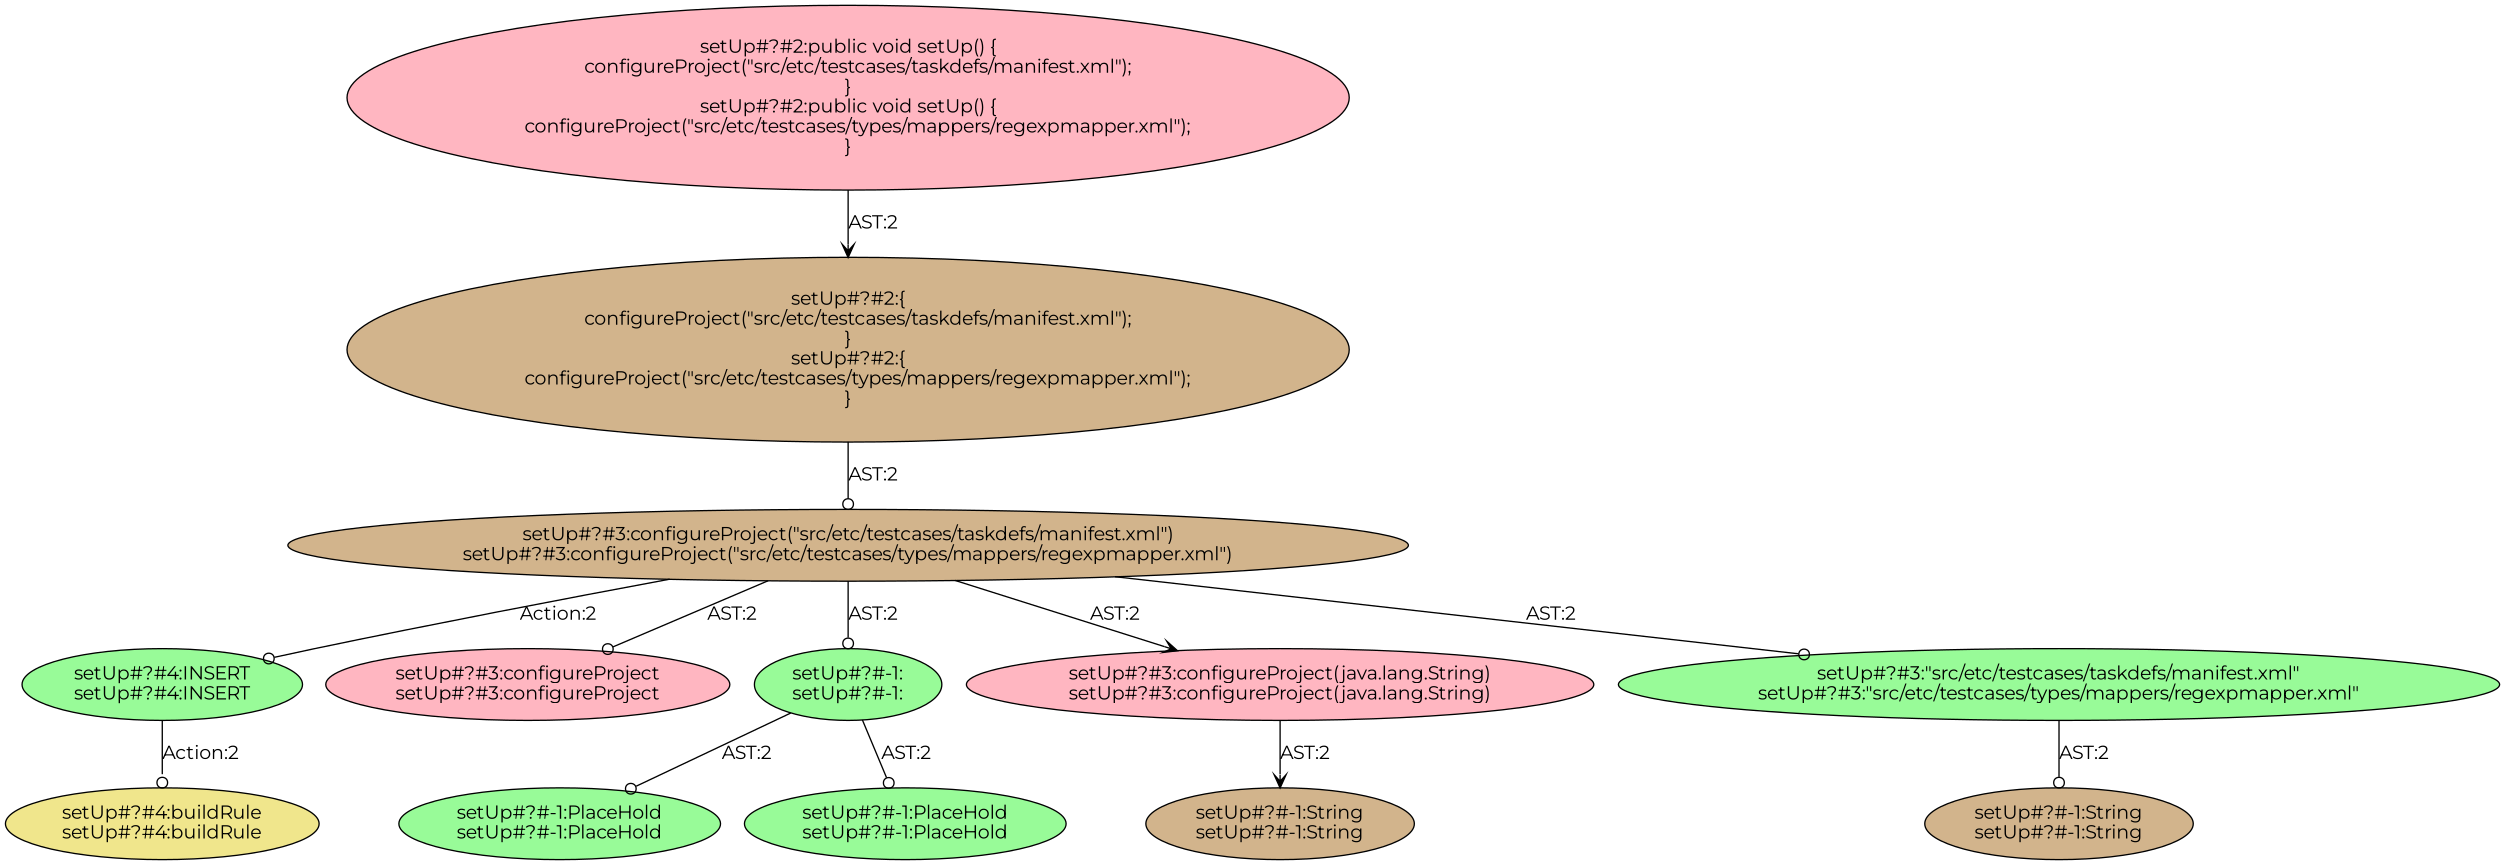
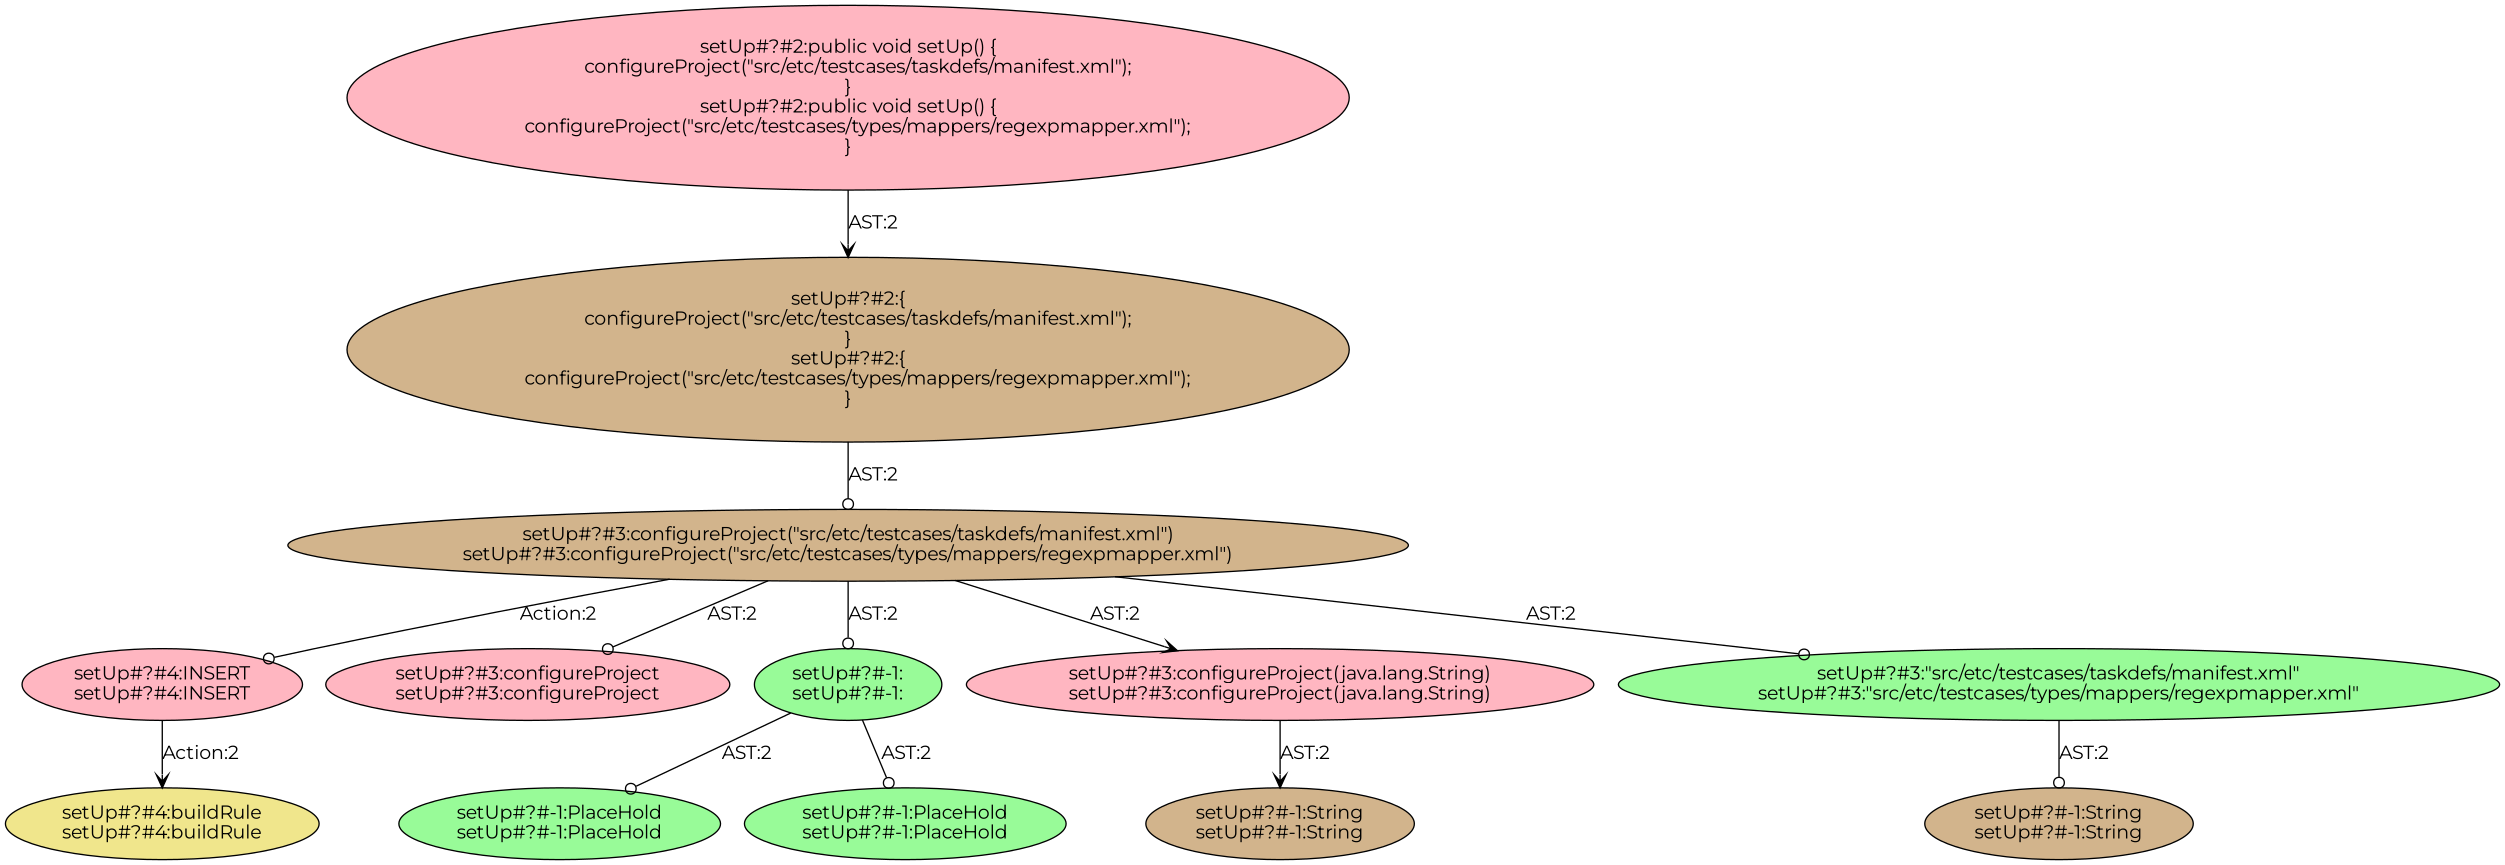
(162, 685) -> (162, 685)
(162, 747) -> (162, 747)
